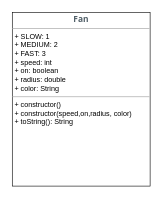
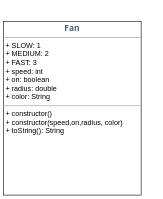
(81, 99) -> (72, 108)
